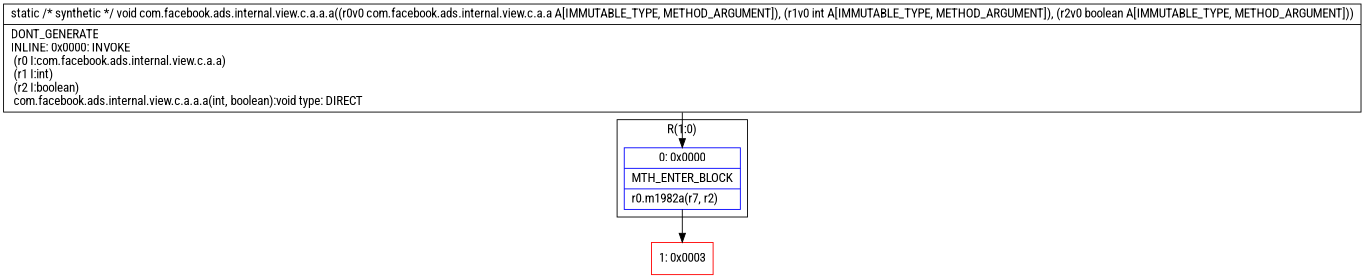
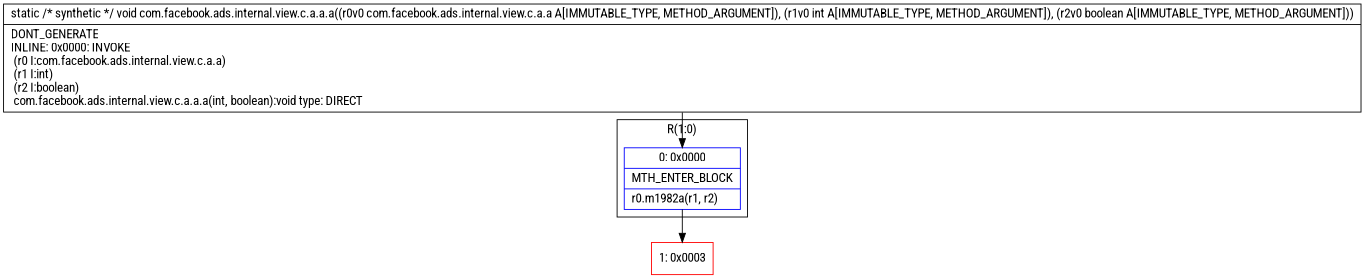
(675, 199) -> (675, 199)
